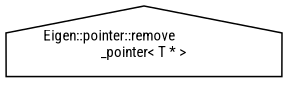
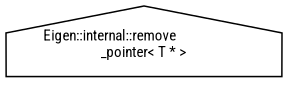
(144, 45) -> (144, 45)
